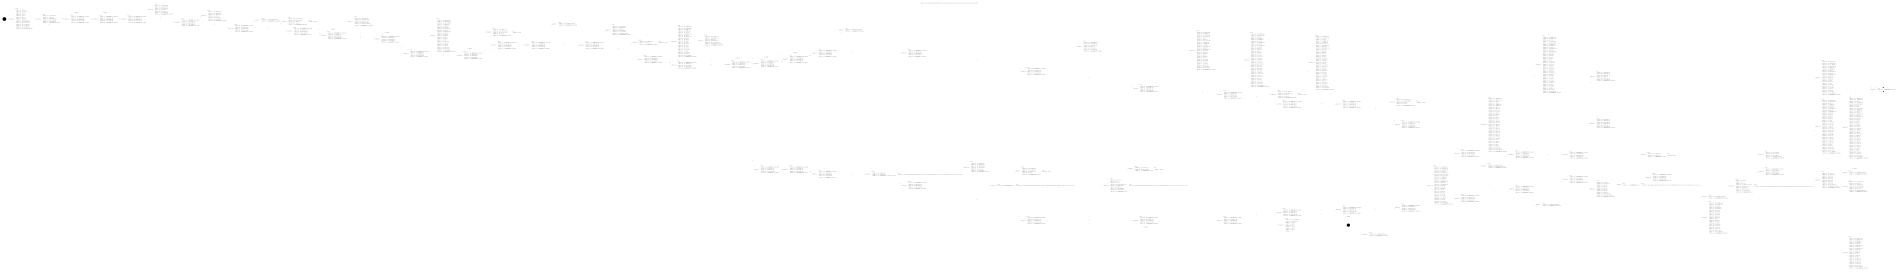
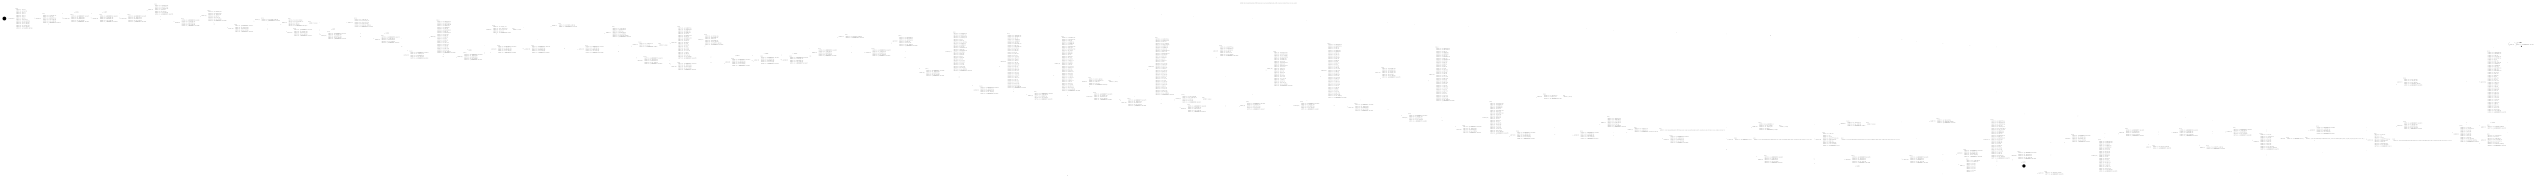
none -> (1415, 118)
